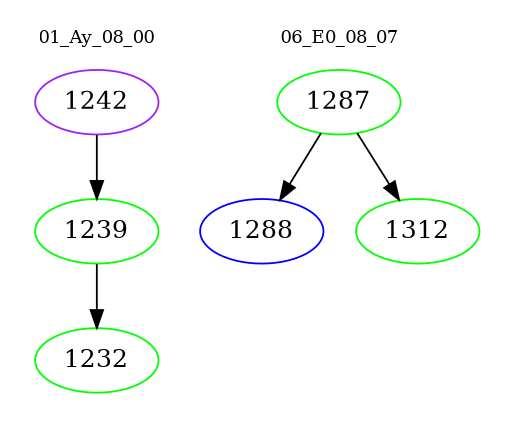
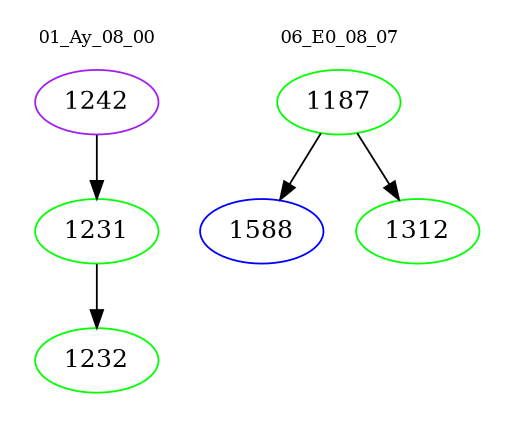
(339, 102) -> (339, 102)
(97, 231) -> (97, 231)
(262, 231) -> (262, 231)
